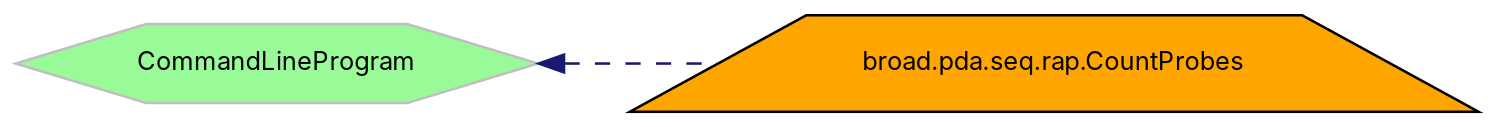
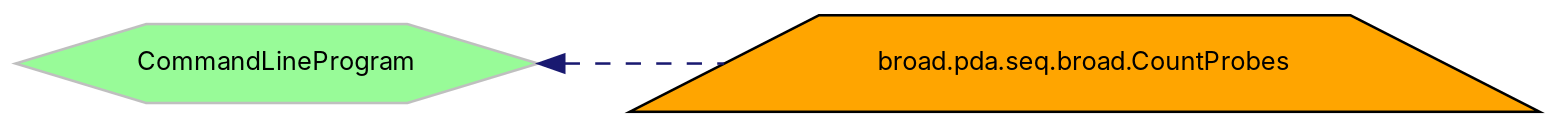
(1054, 64) -> (1085, 64)
